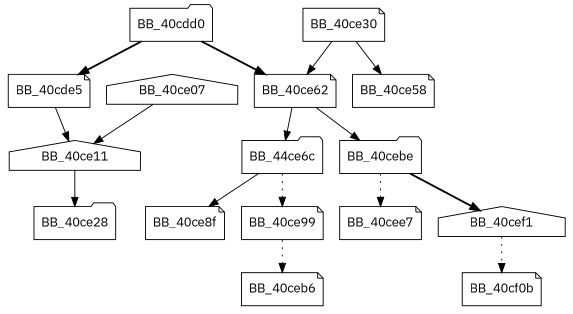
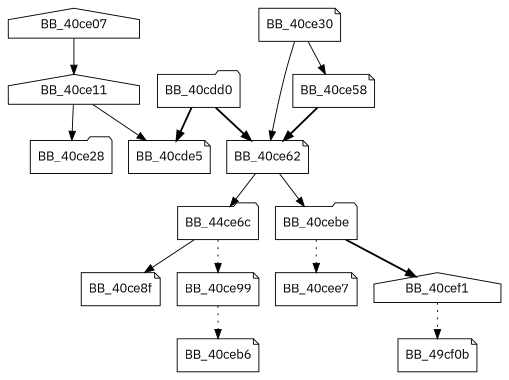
(60, 120) -> (115, 120)
none -> (304, 121)
(502, 289) -> (437, 355)
